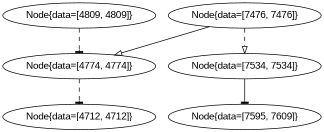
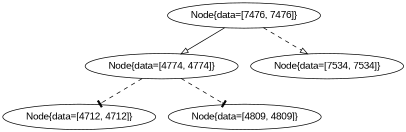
(79, 39) -> (202, 91)
(245, 117) -> none
